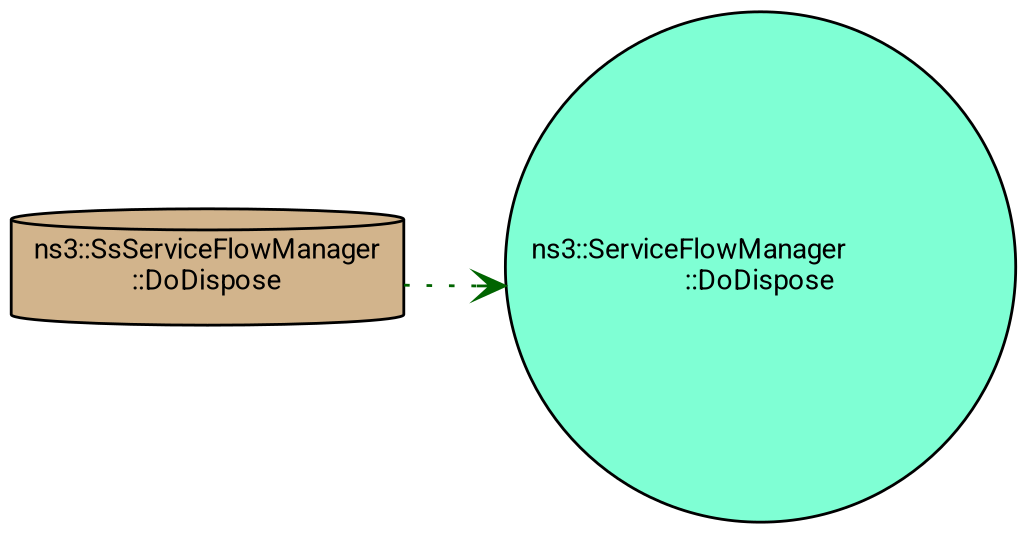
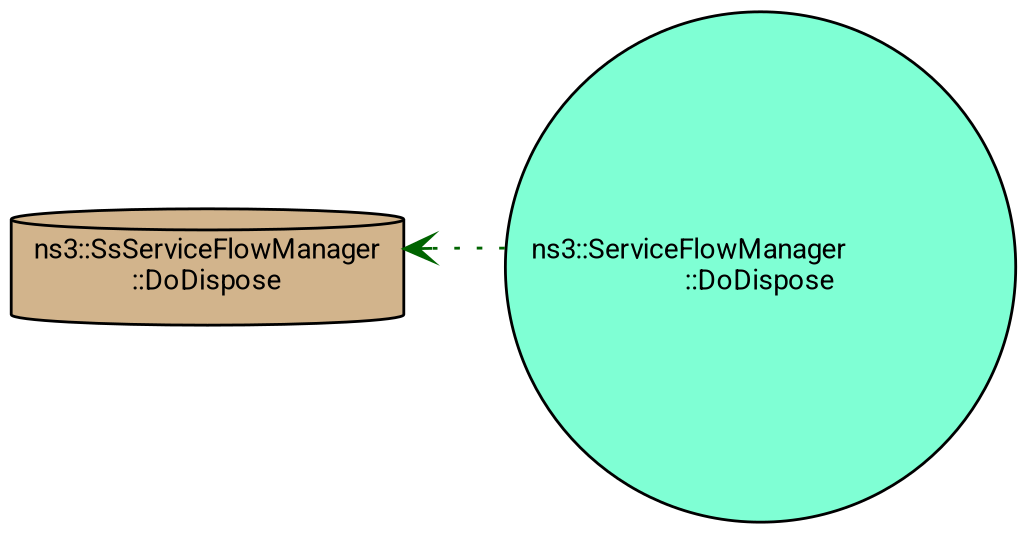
(440, 286) -> (469, 248)
